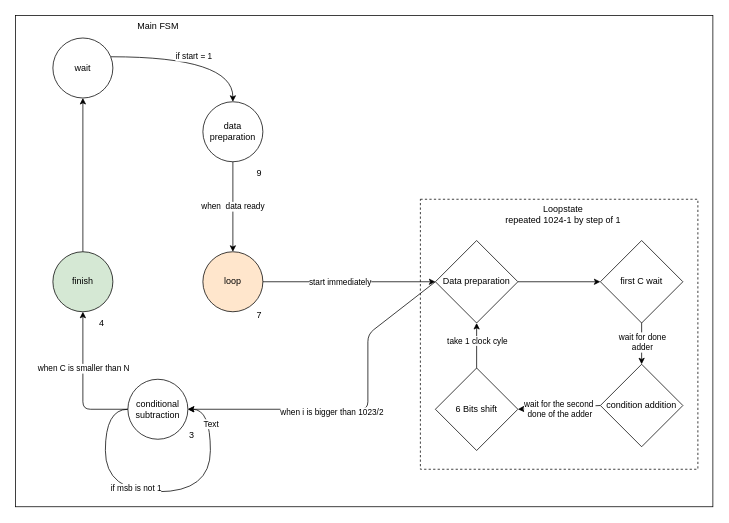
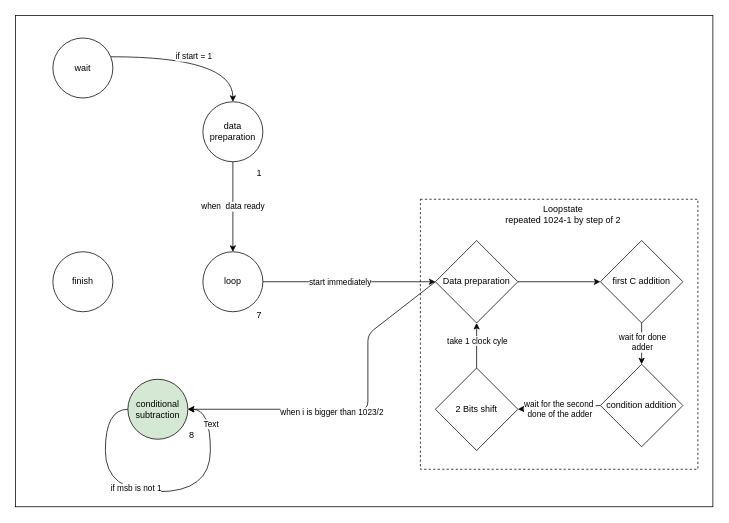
(158, 27) -> none
(83, 104) -> none
(260, 173) -> (260, 173)
(563, 214) -> (563, 214)
(83, 282) -> (83, 282)
(233, 282) -> (233, 282)
(642, 282) -> (642, 282)
(102, 323) -> none
(98, 409) -> none
(158, 409) -> (158, 409)
(477, 409) -> (477, 409)
(192, 435) -> (192, 435)
